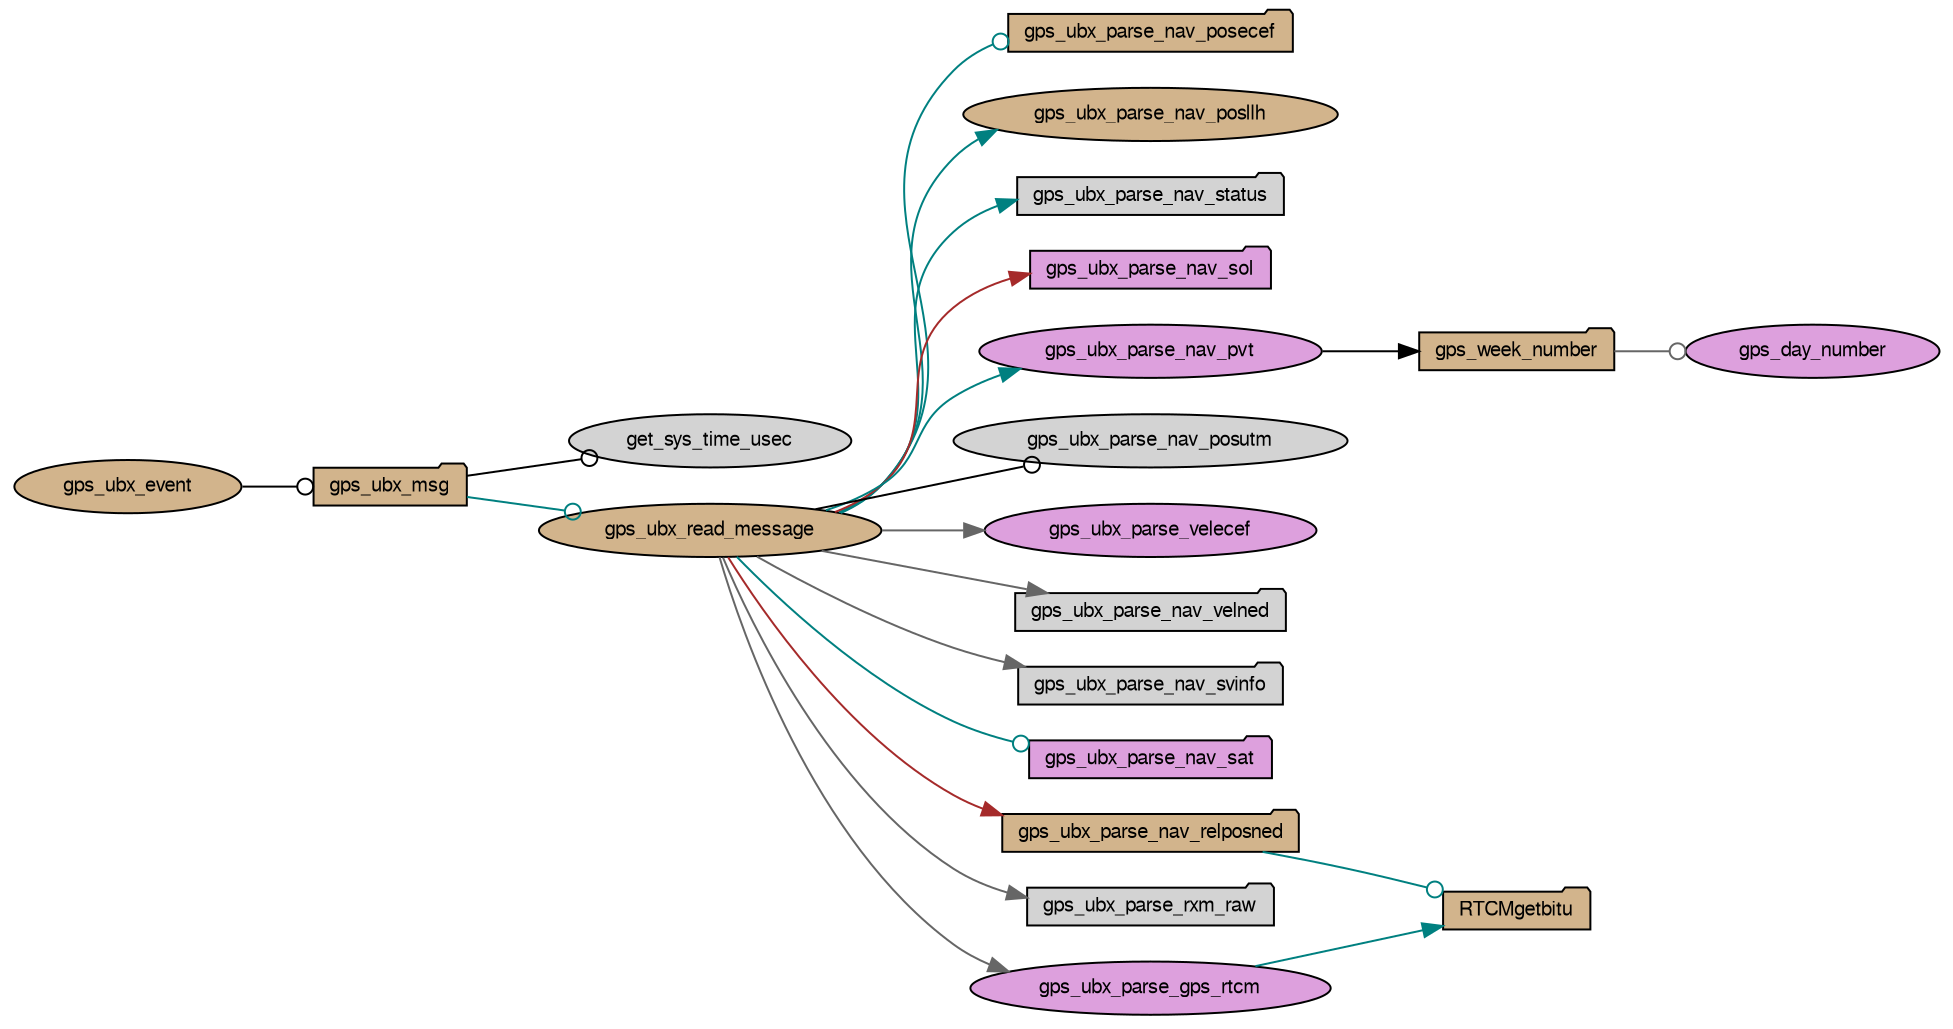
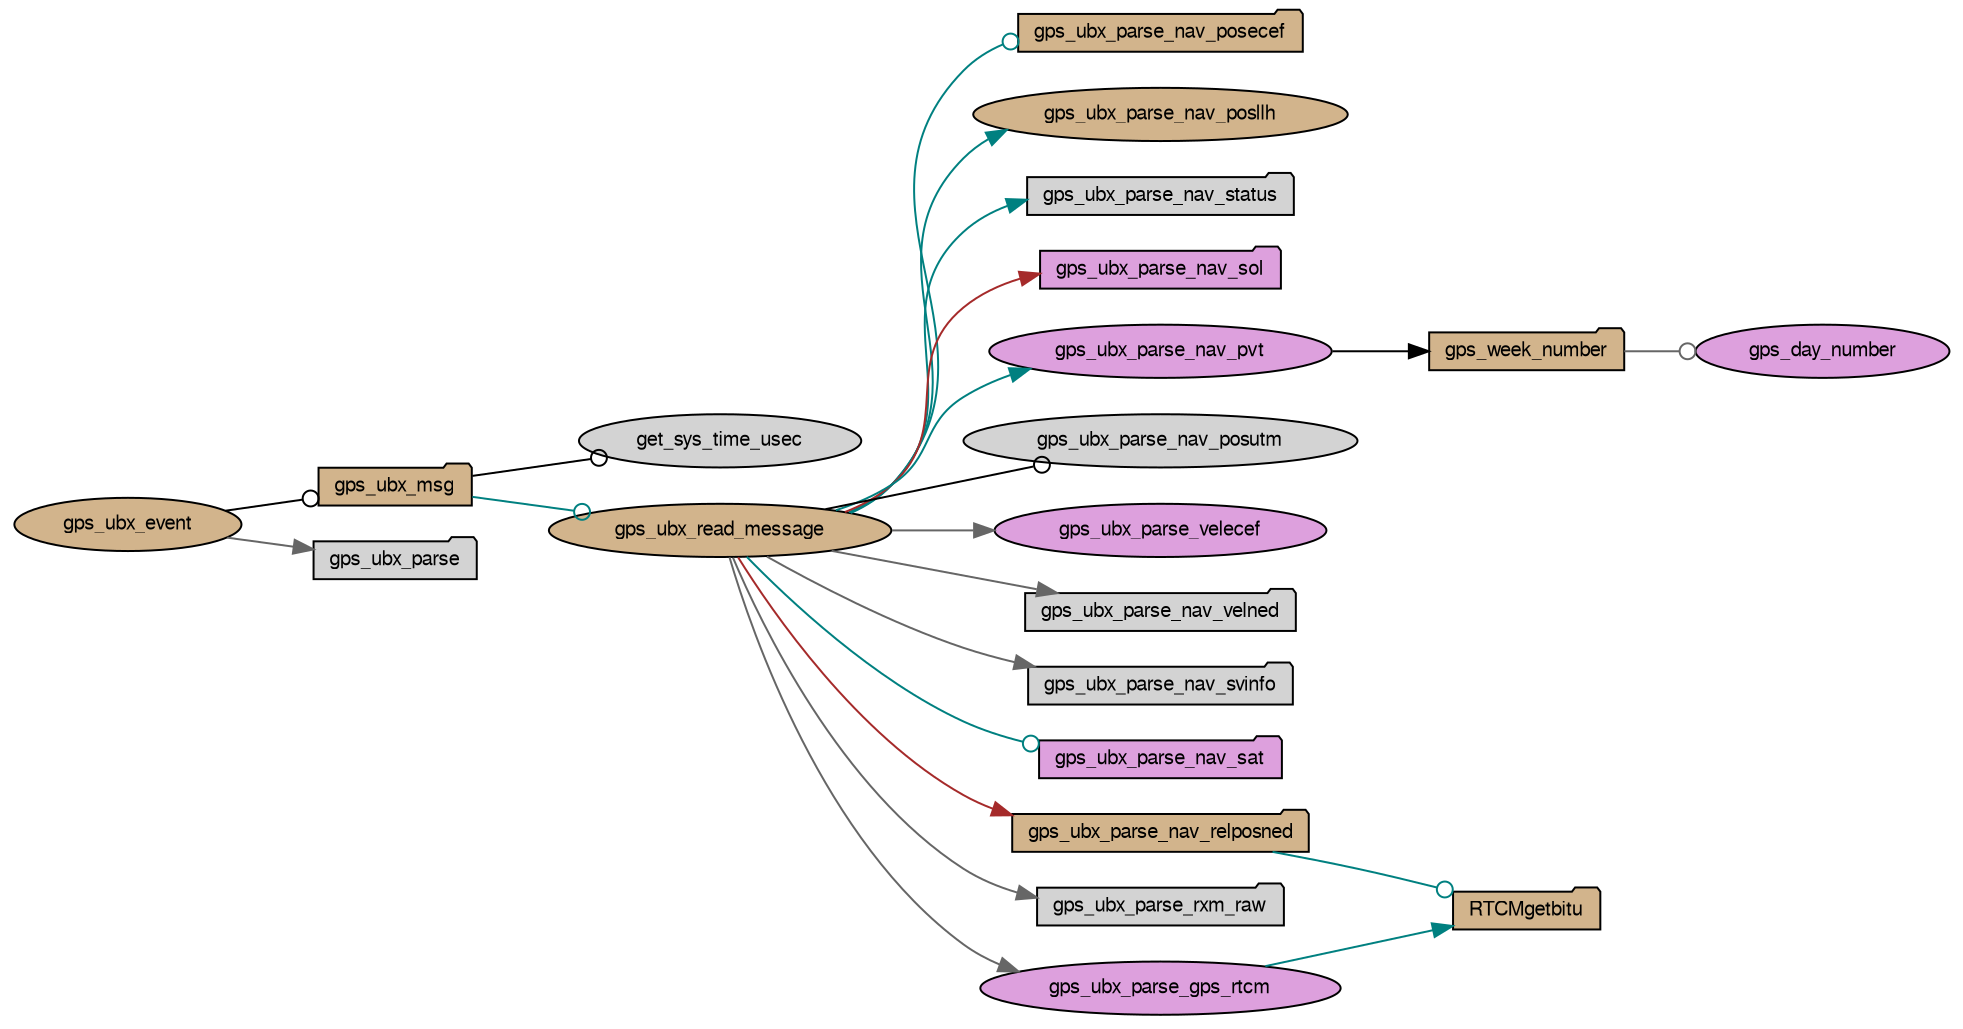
none -> (395, 560)
